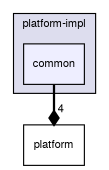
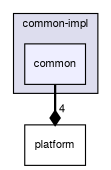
(55, 24) -> (56, 24)
